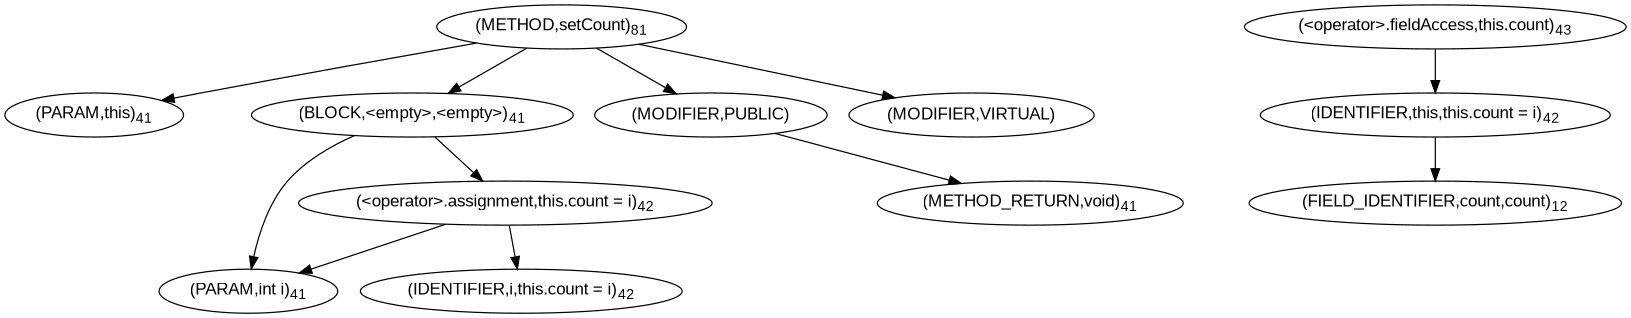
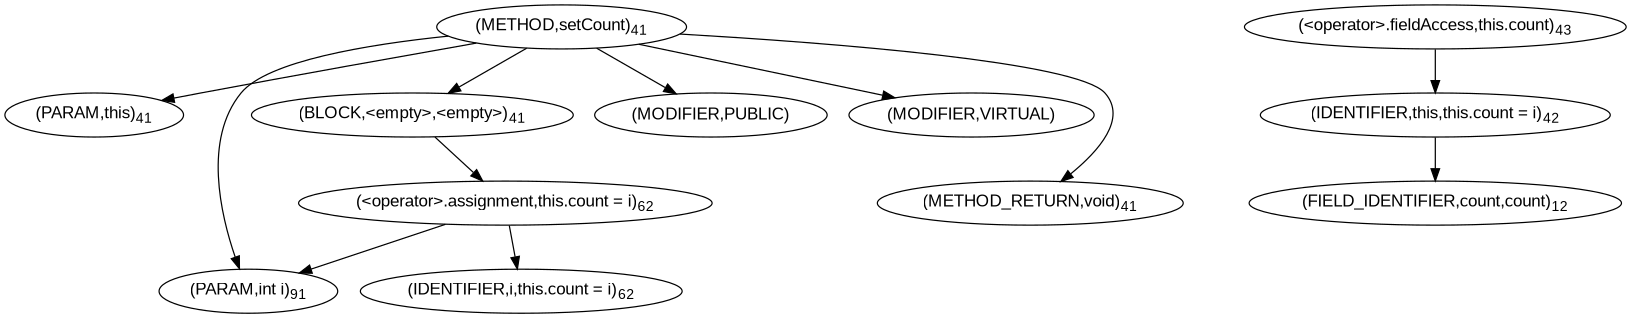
(639, 25) -> (639, 25)
(862, 157) -> (944, 56)
(287, 182) -> (277, 70)
(646, 201) -> (646, 201)
(299, 289) -> (299, 289)
(626, 289) -> (626, 289)
